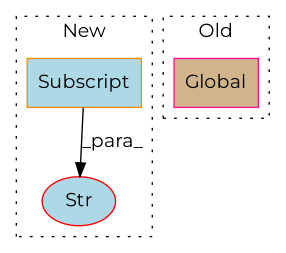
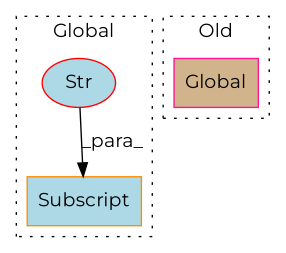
(84, 32) -> (84, 32)
(82, 135) -> (81, 135)
